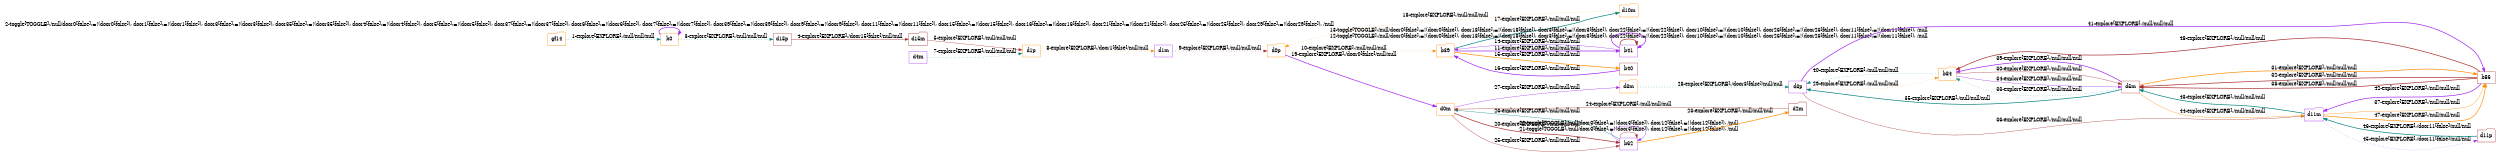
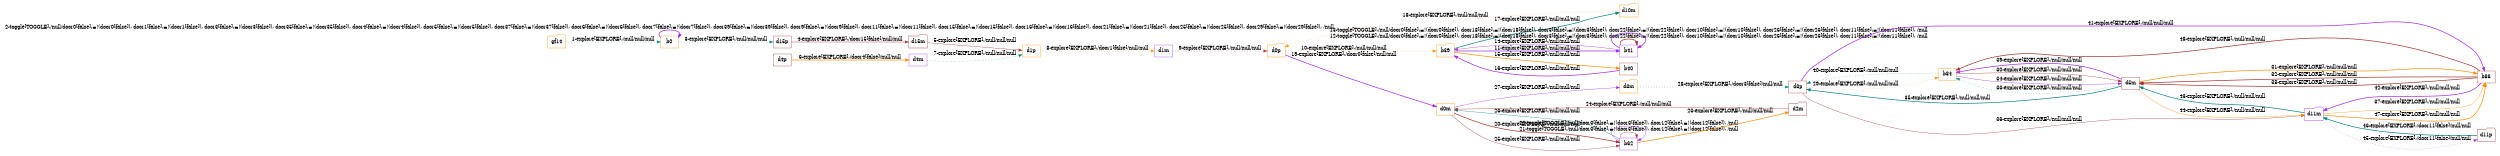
none -> (782, 60)
(1947, 74) -> (1947, 74)
(1798, 87) -> (1798, 87)
